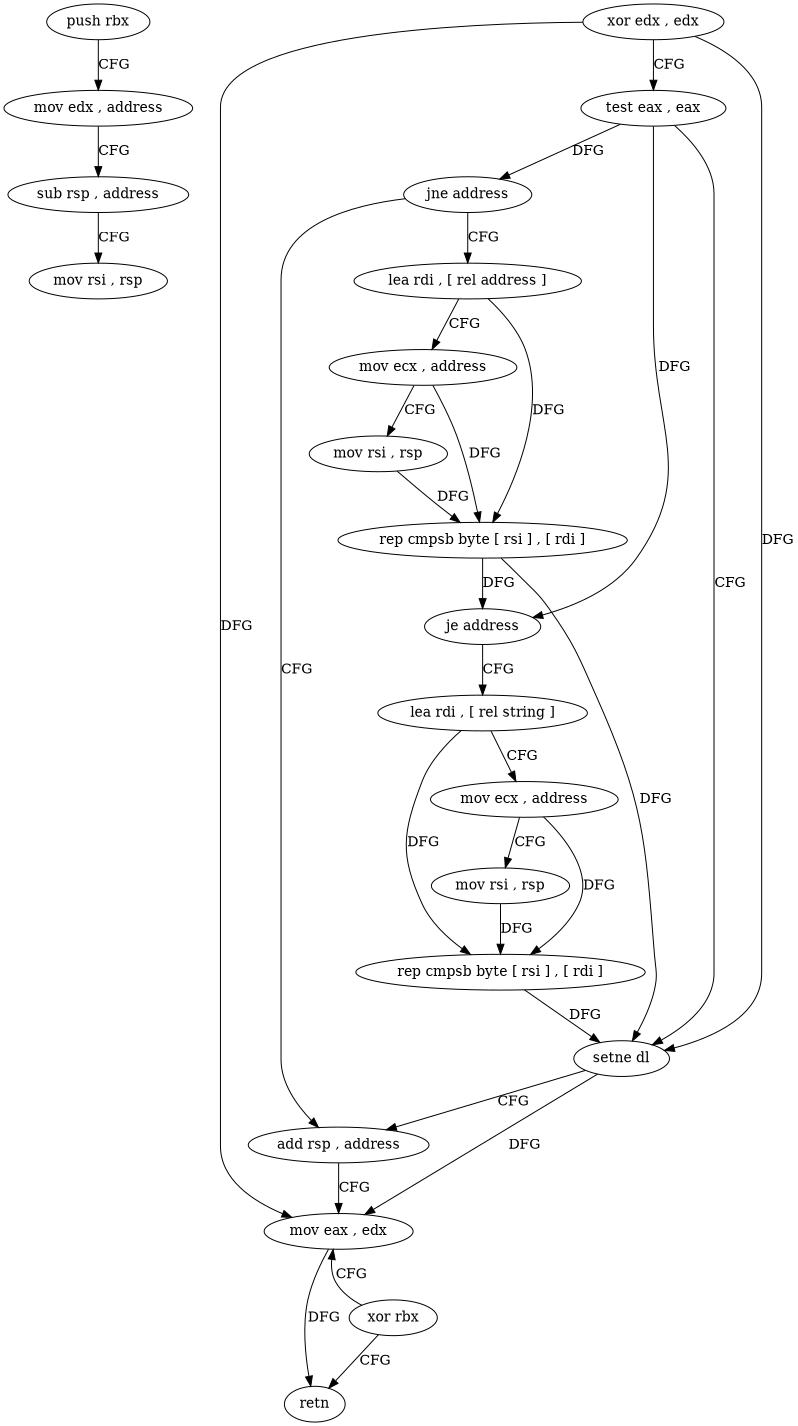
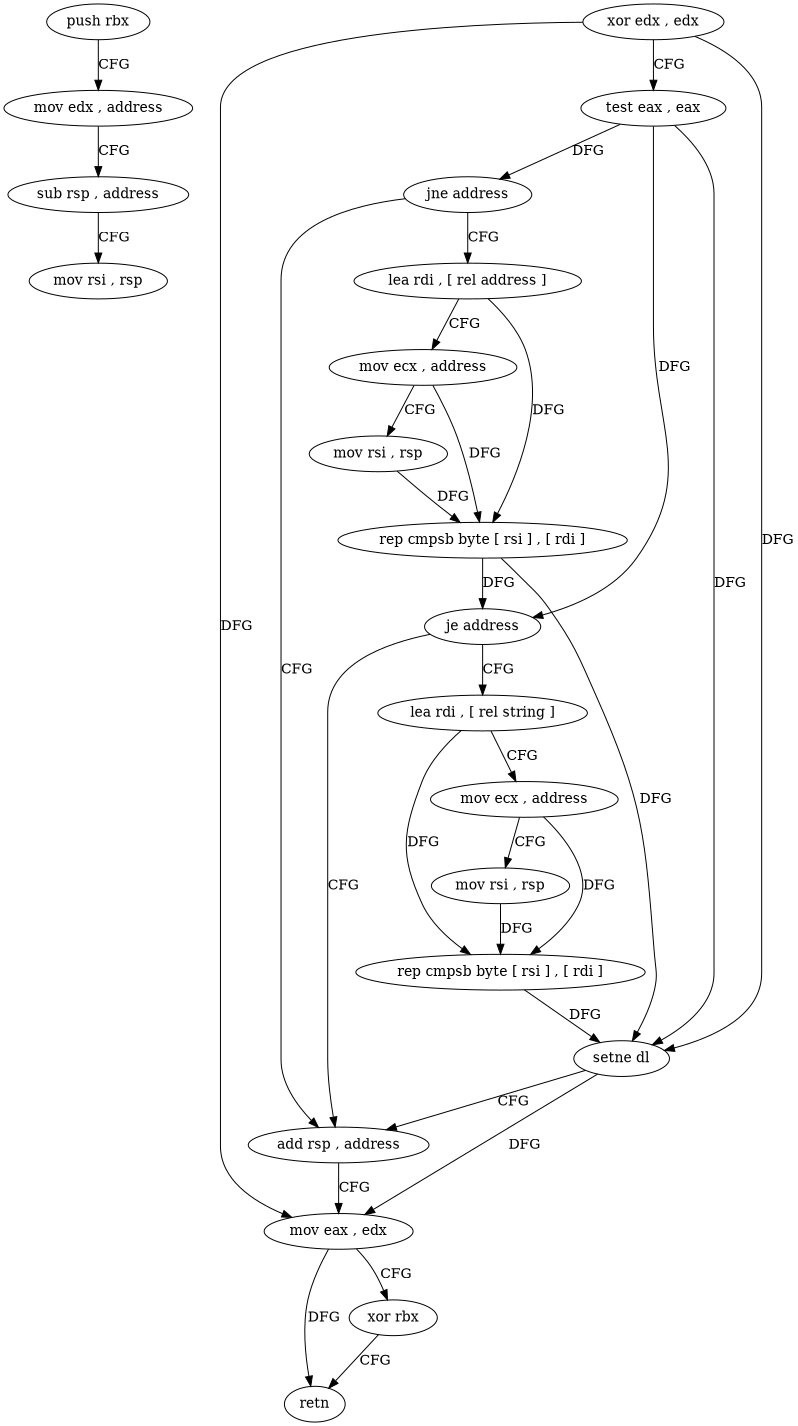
(730, 583) -> (730, 583)
none -> (328, 845)
(339, 1287) -> (372, 1268)
